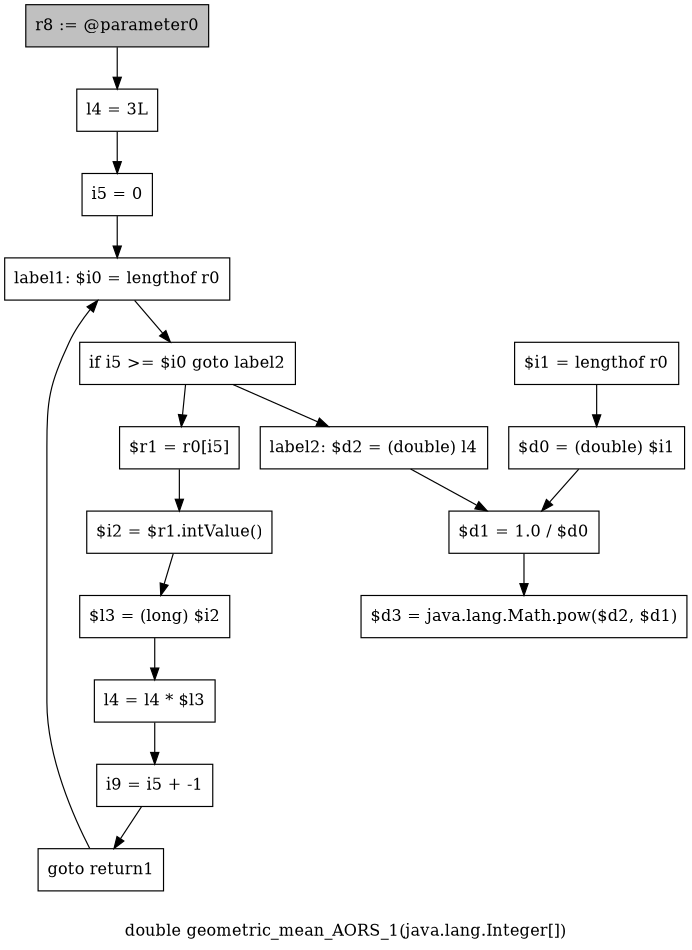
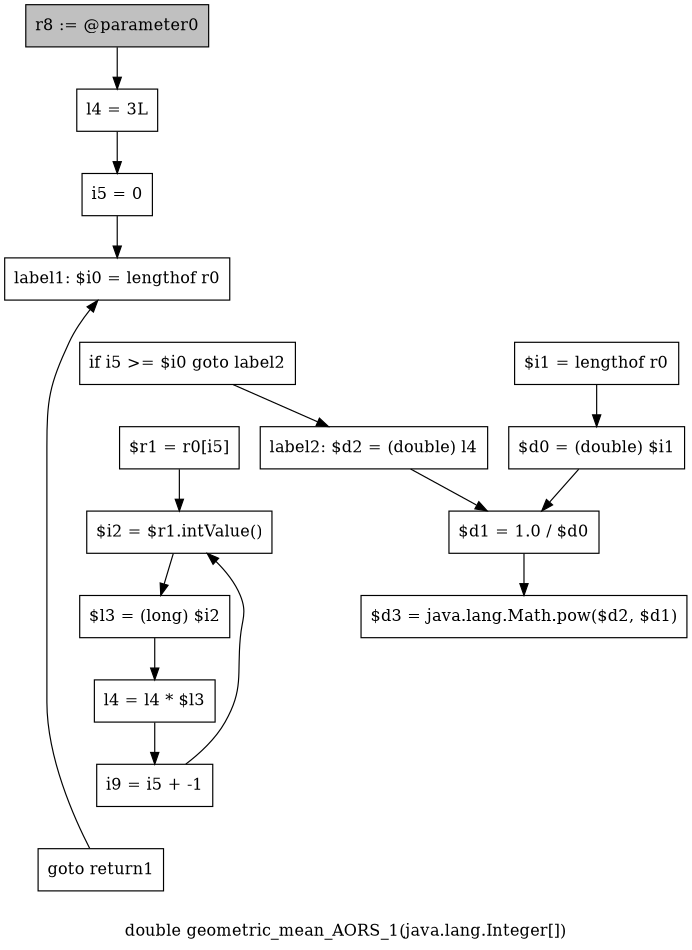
(149, 317) -> none
(184, 400) -> none
(131, 823) -> (239, 667)
